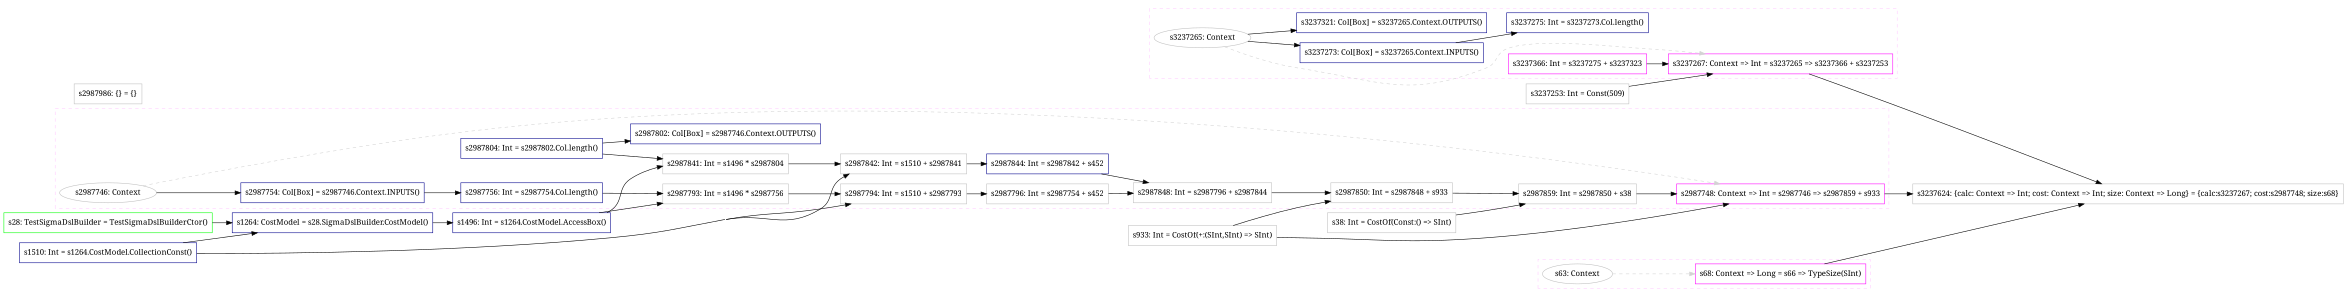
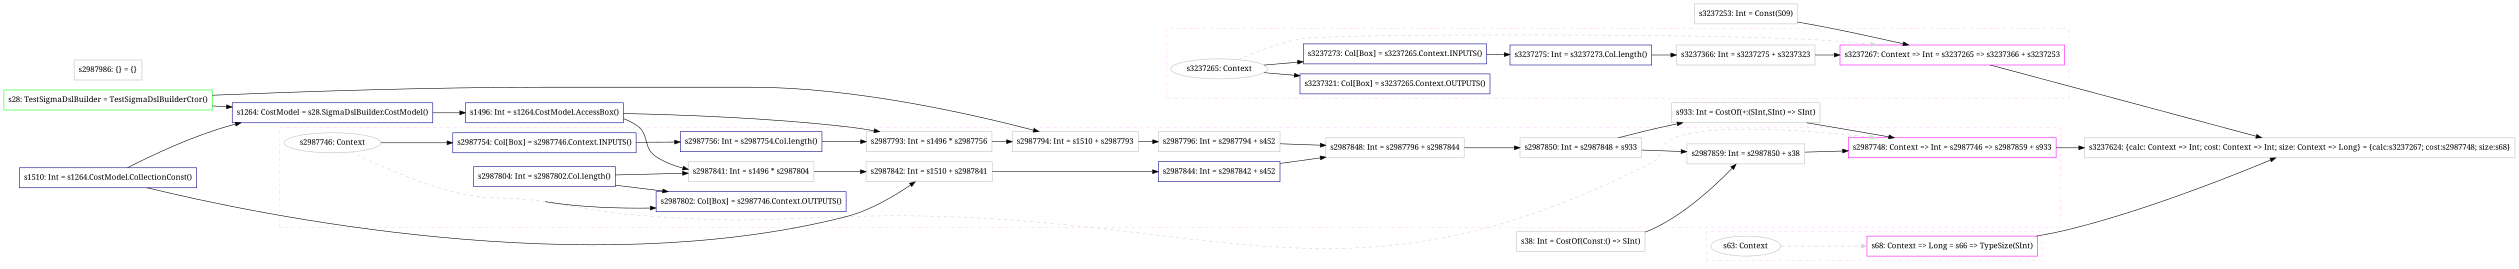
none -> (1661, 55)
(1578, 64) -> (1746, 55)
(1048, 194) -> (1219, 142)
none -> (598, 207)
(1279, 212) -> (1646, 131)
(462, 248) -> (625, 87)
